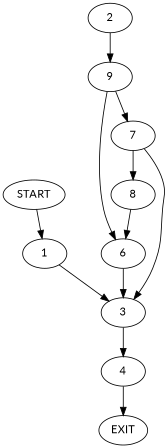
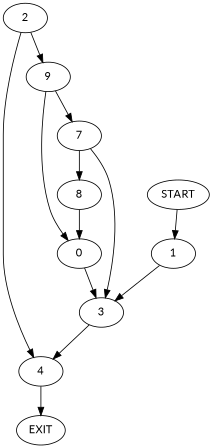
none -> (3, 193)
(123, 254) -> (79, 254)
